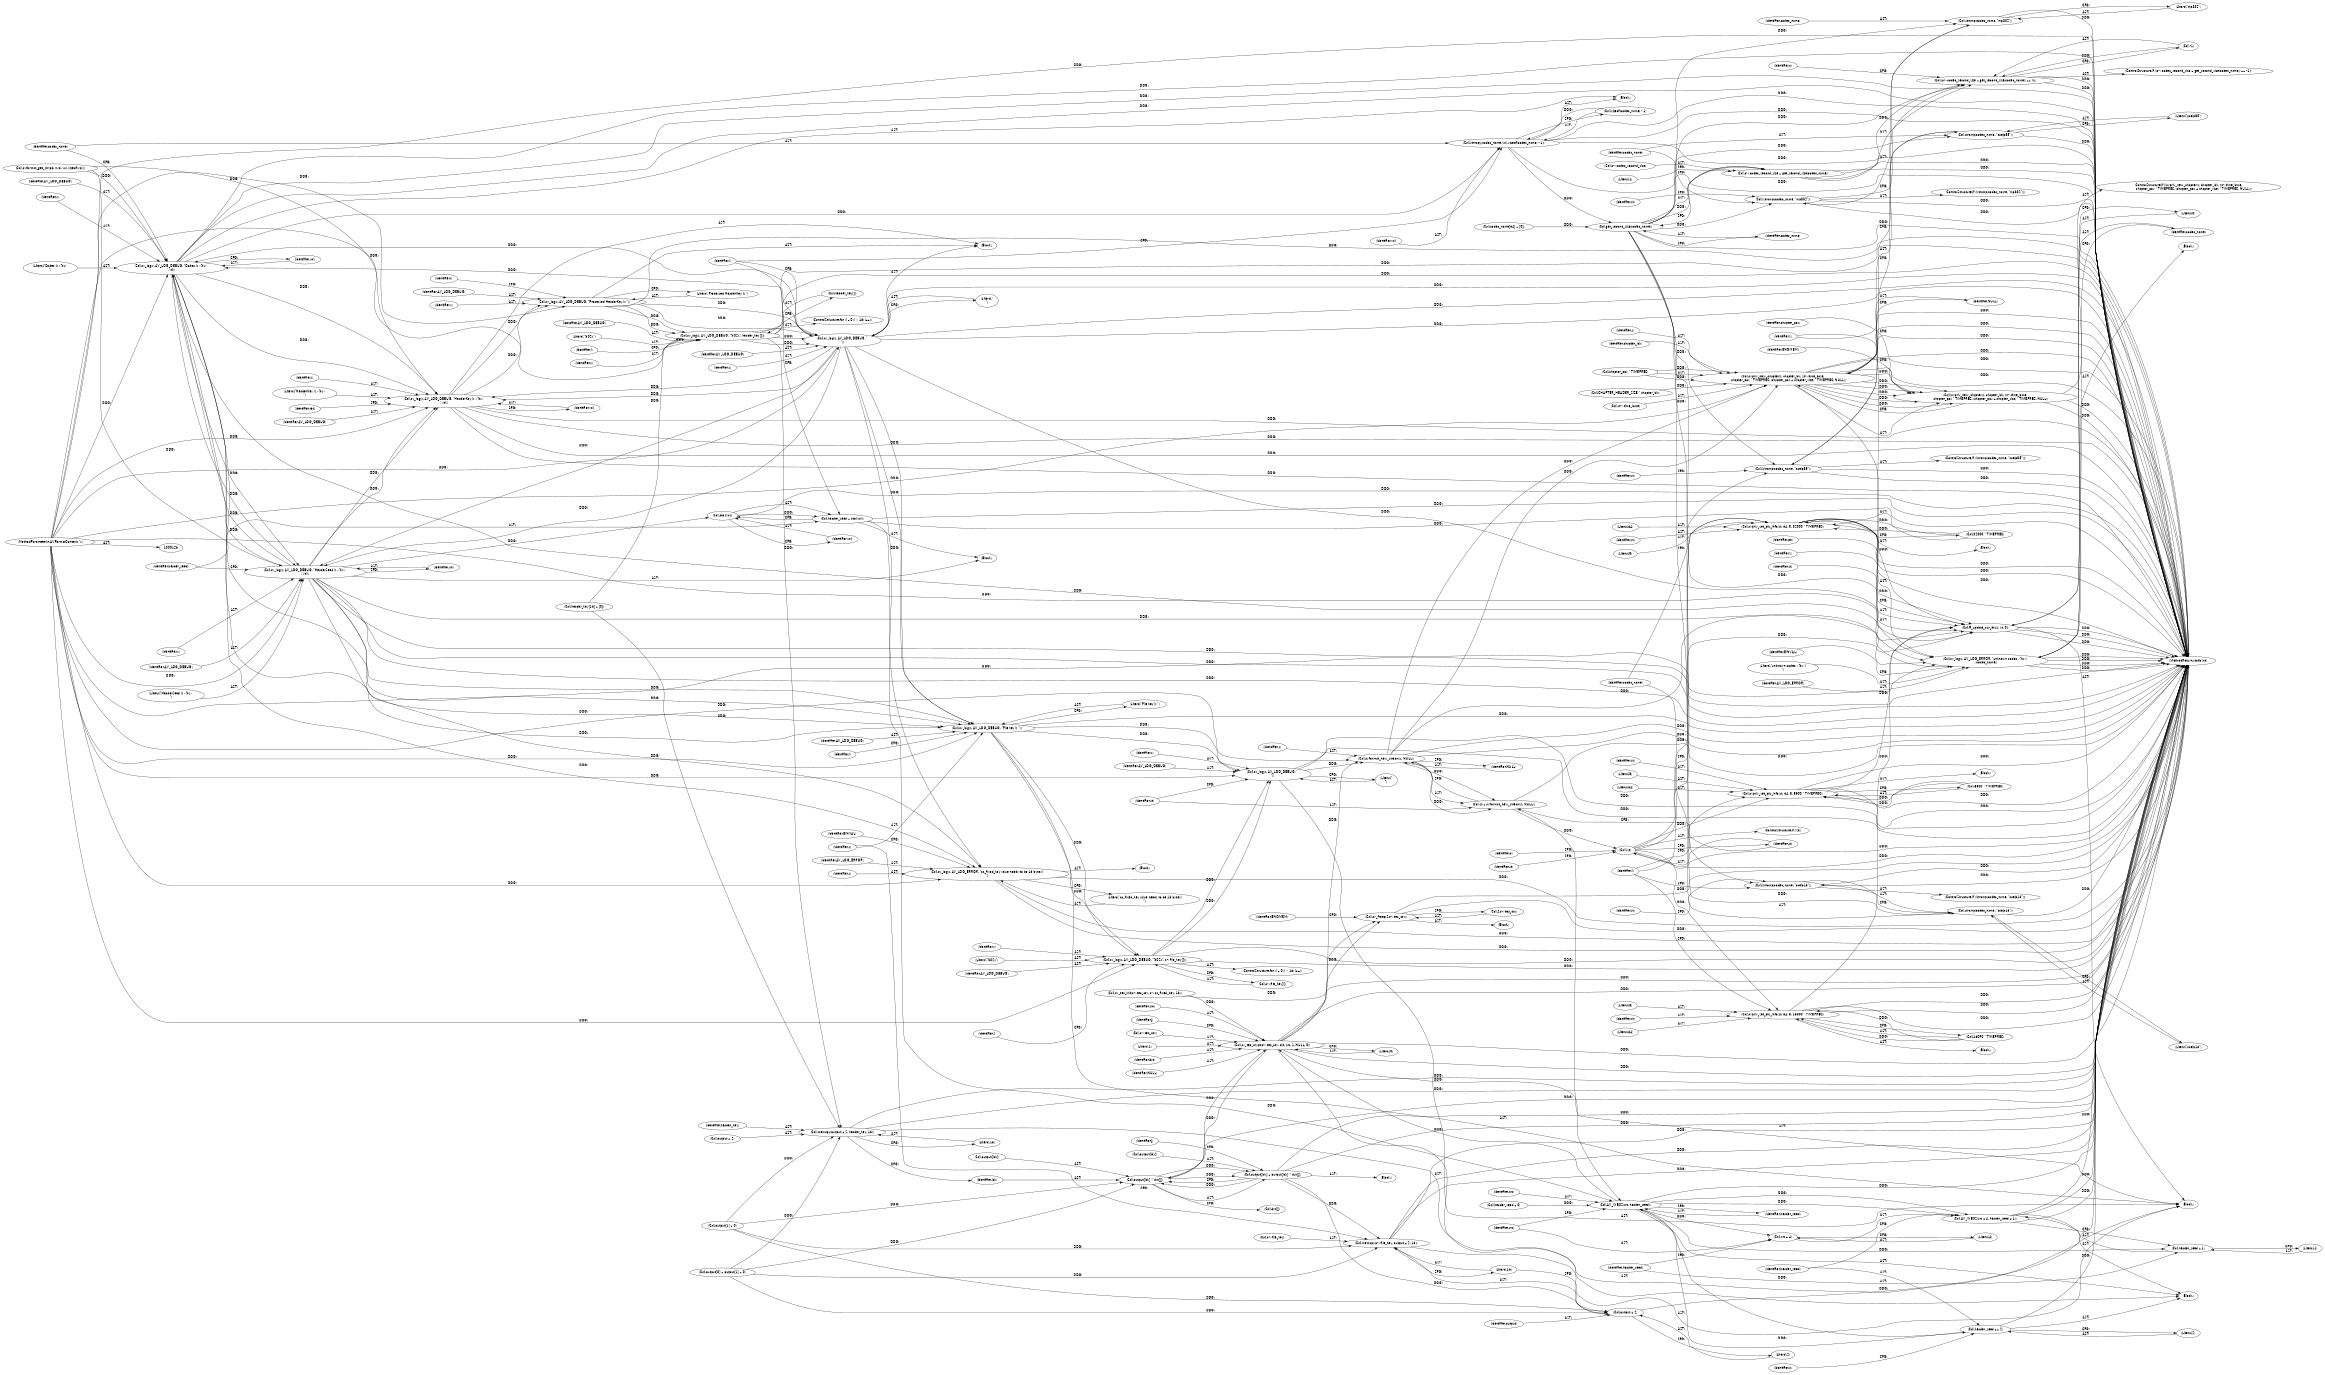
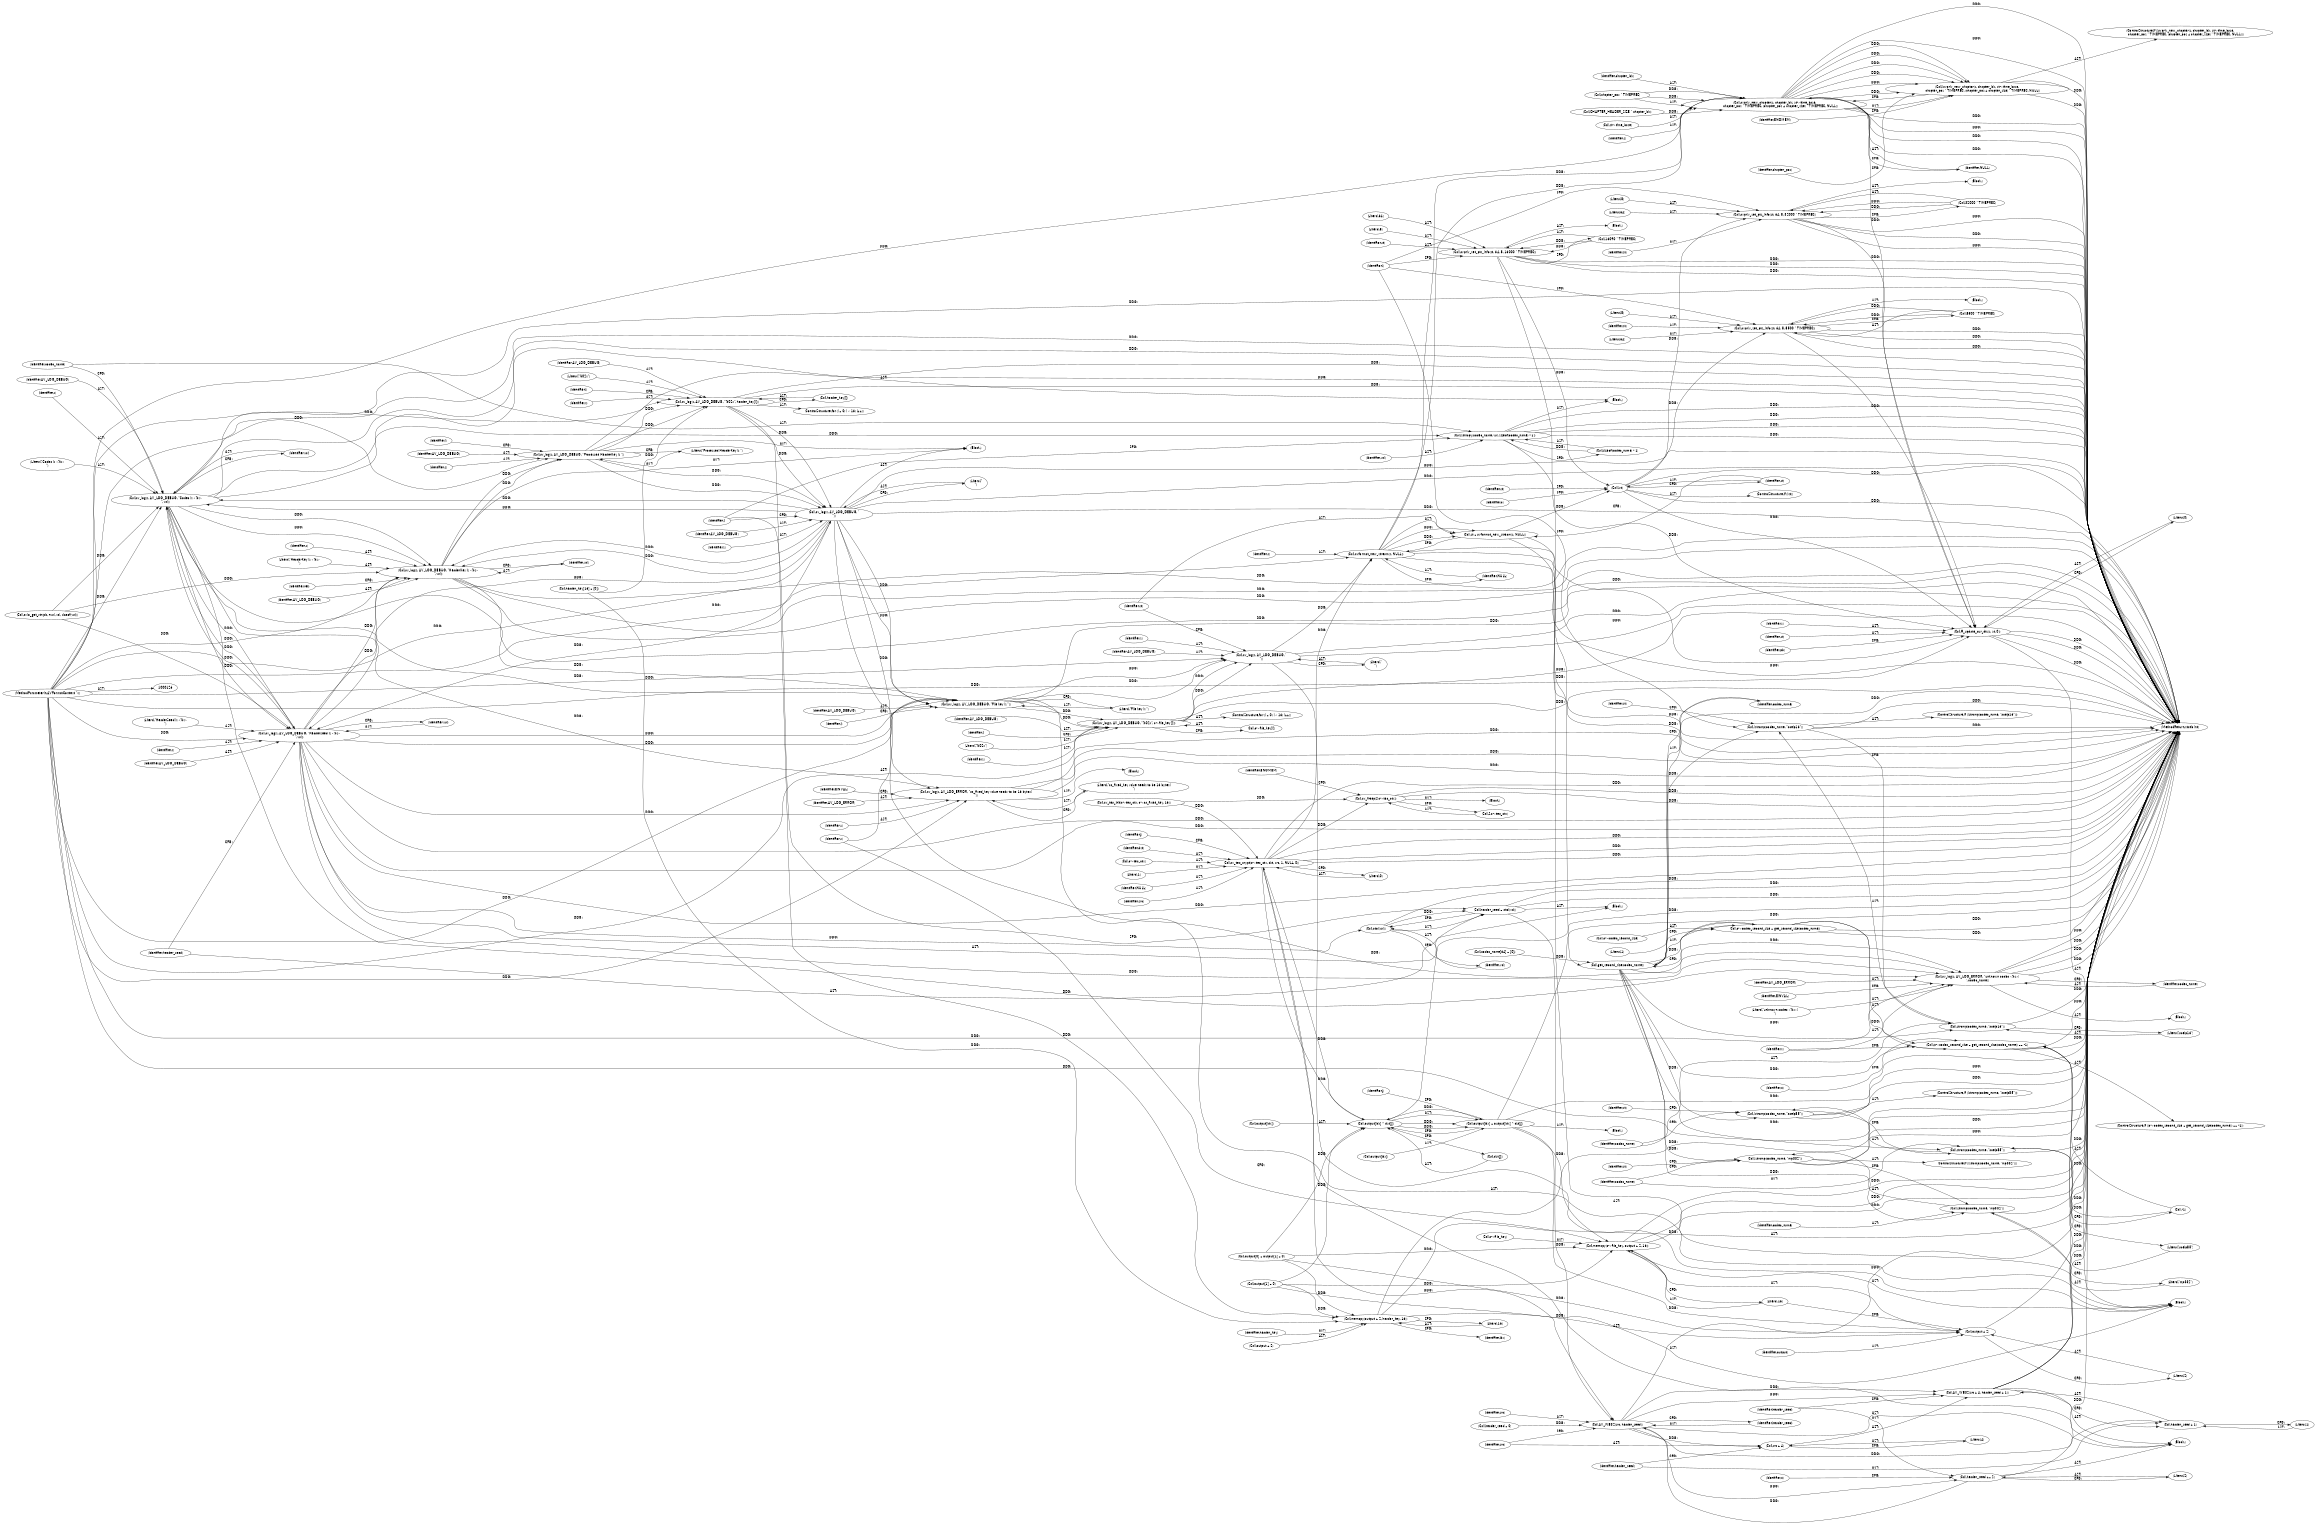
(50, 168) -> (48, 615)
(1695, 921) -> (1556, 374)
(1451, 1136) -> none
(1059, 1180) -> (1430, 1169)
